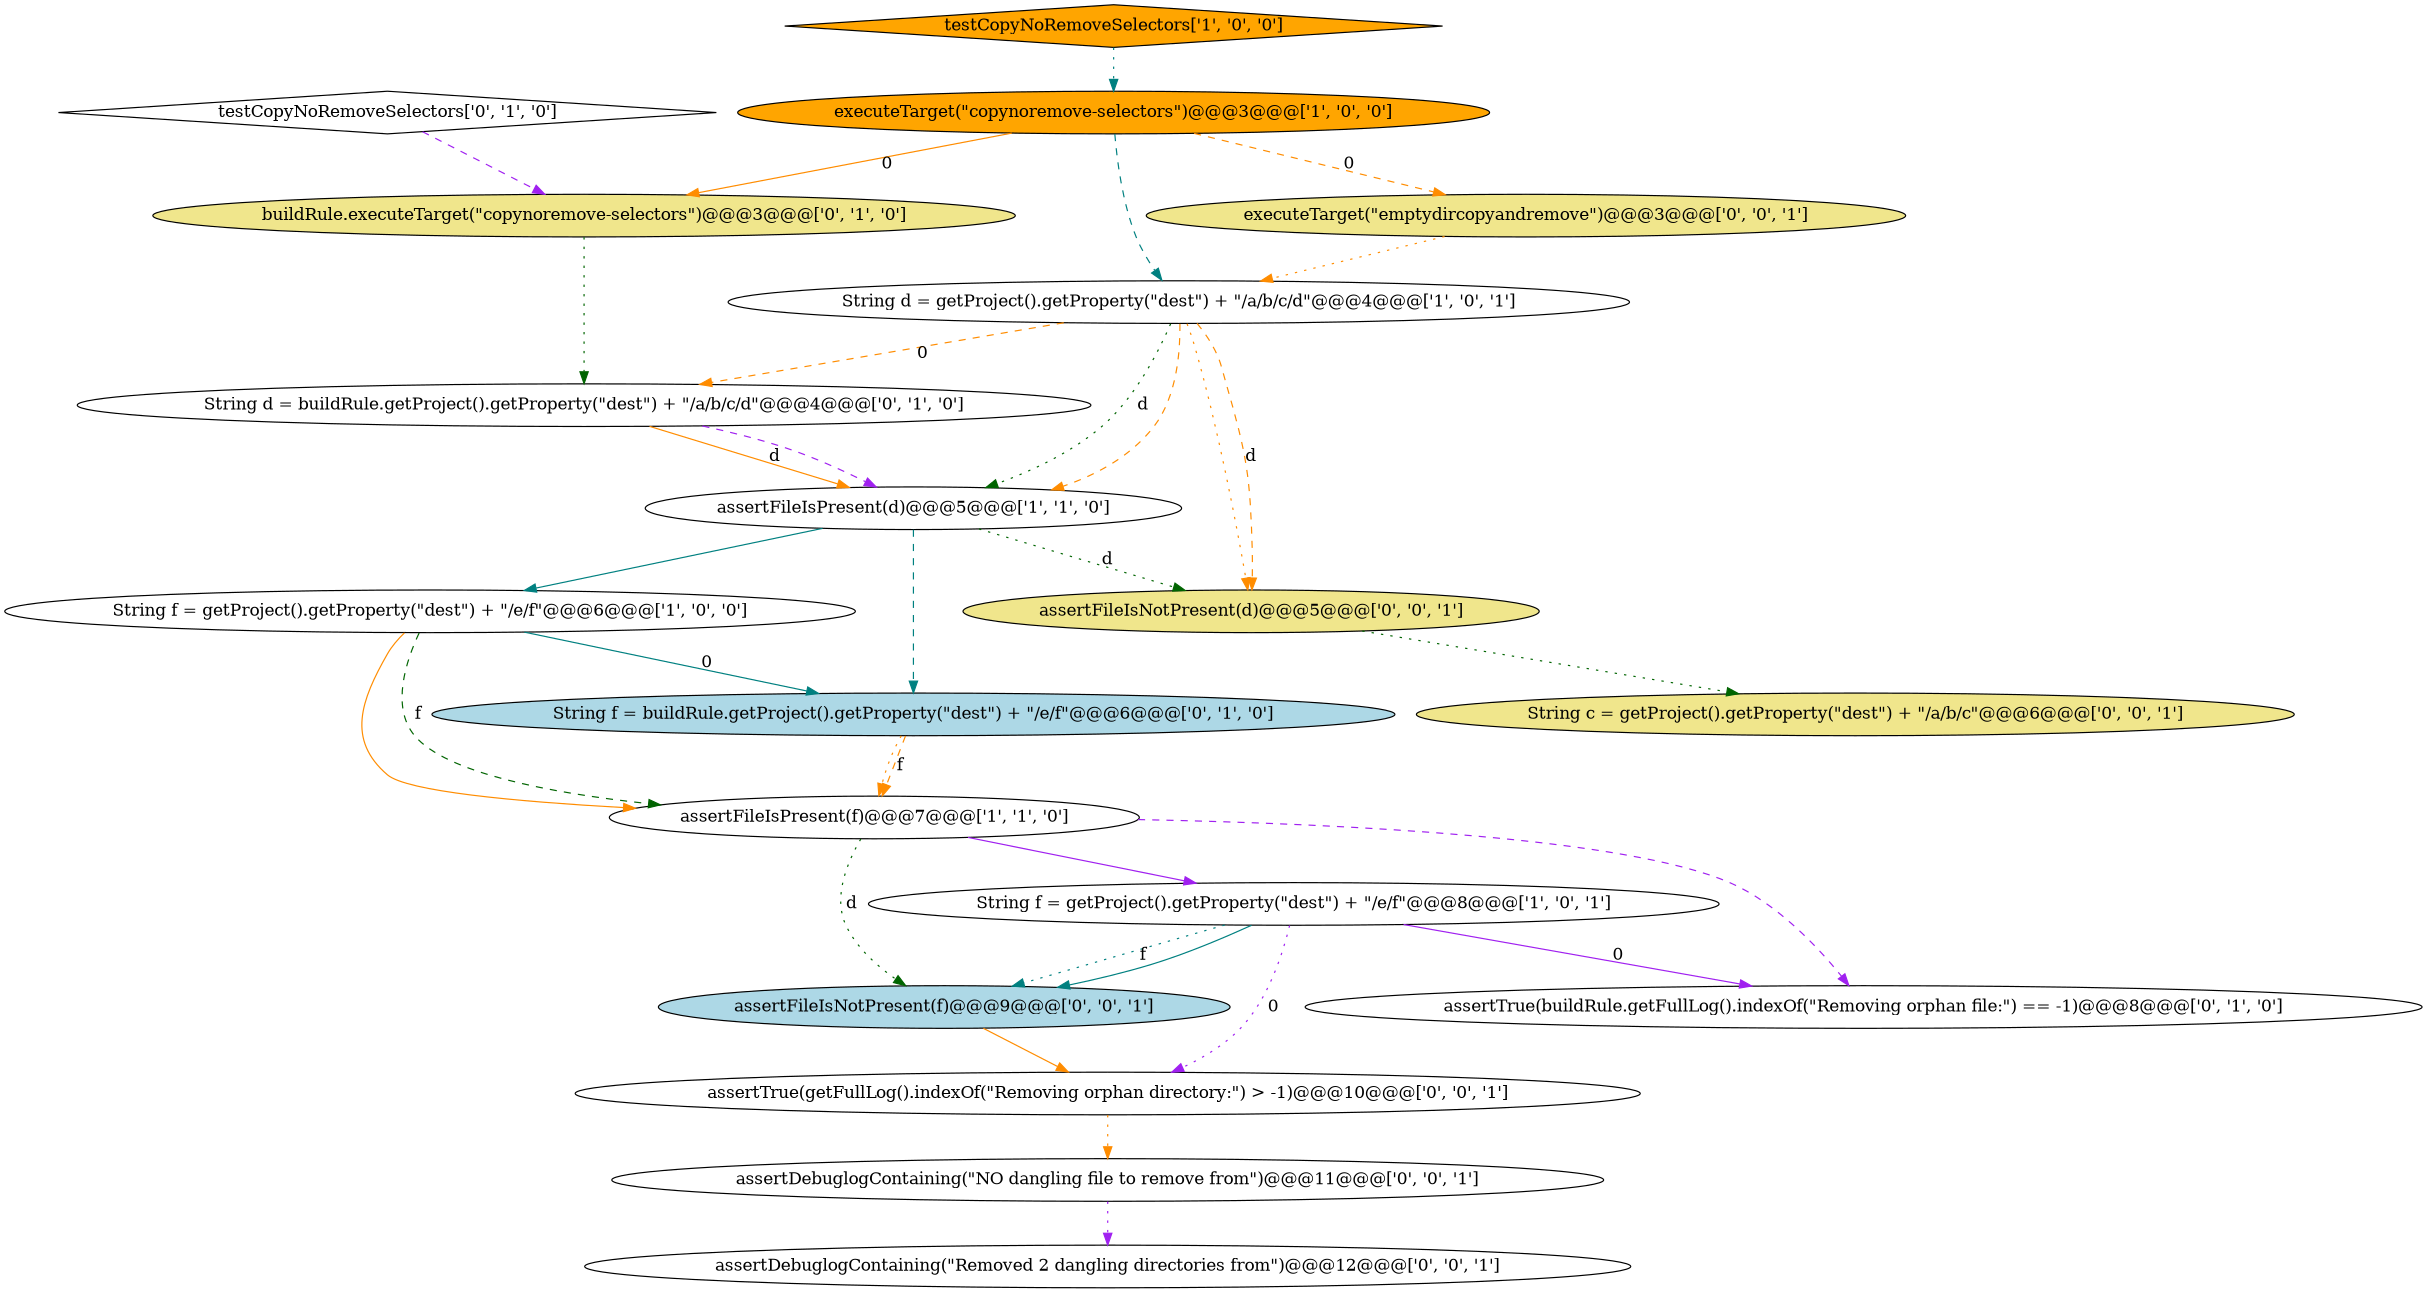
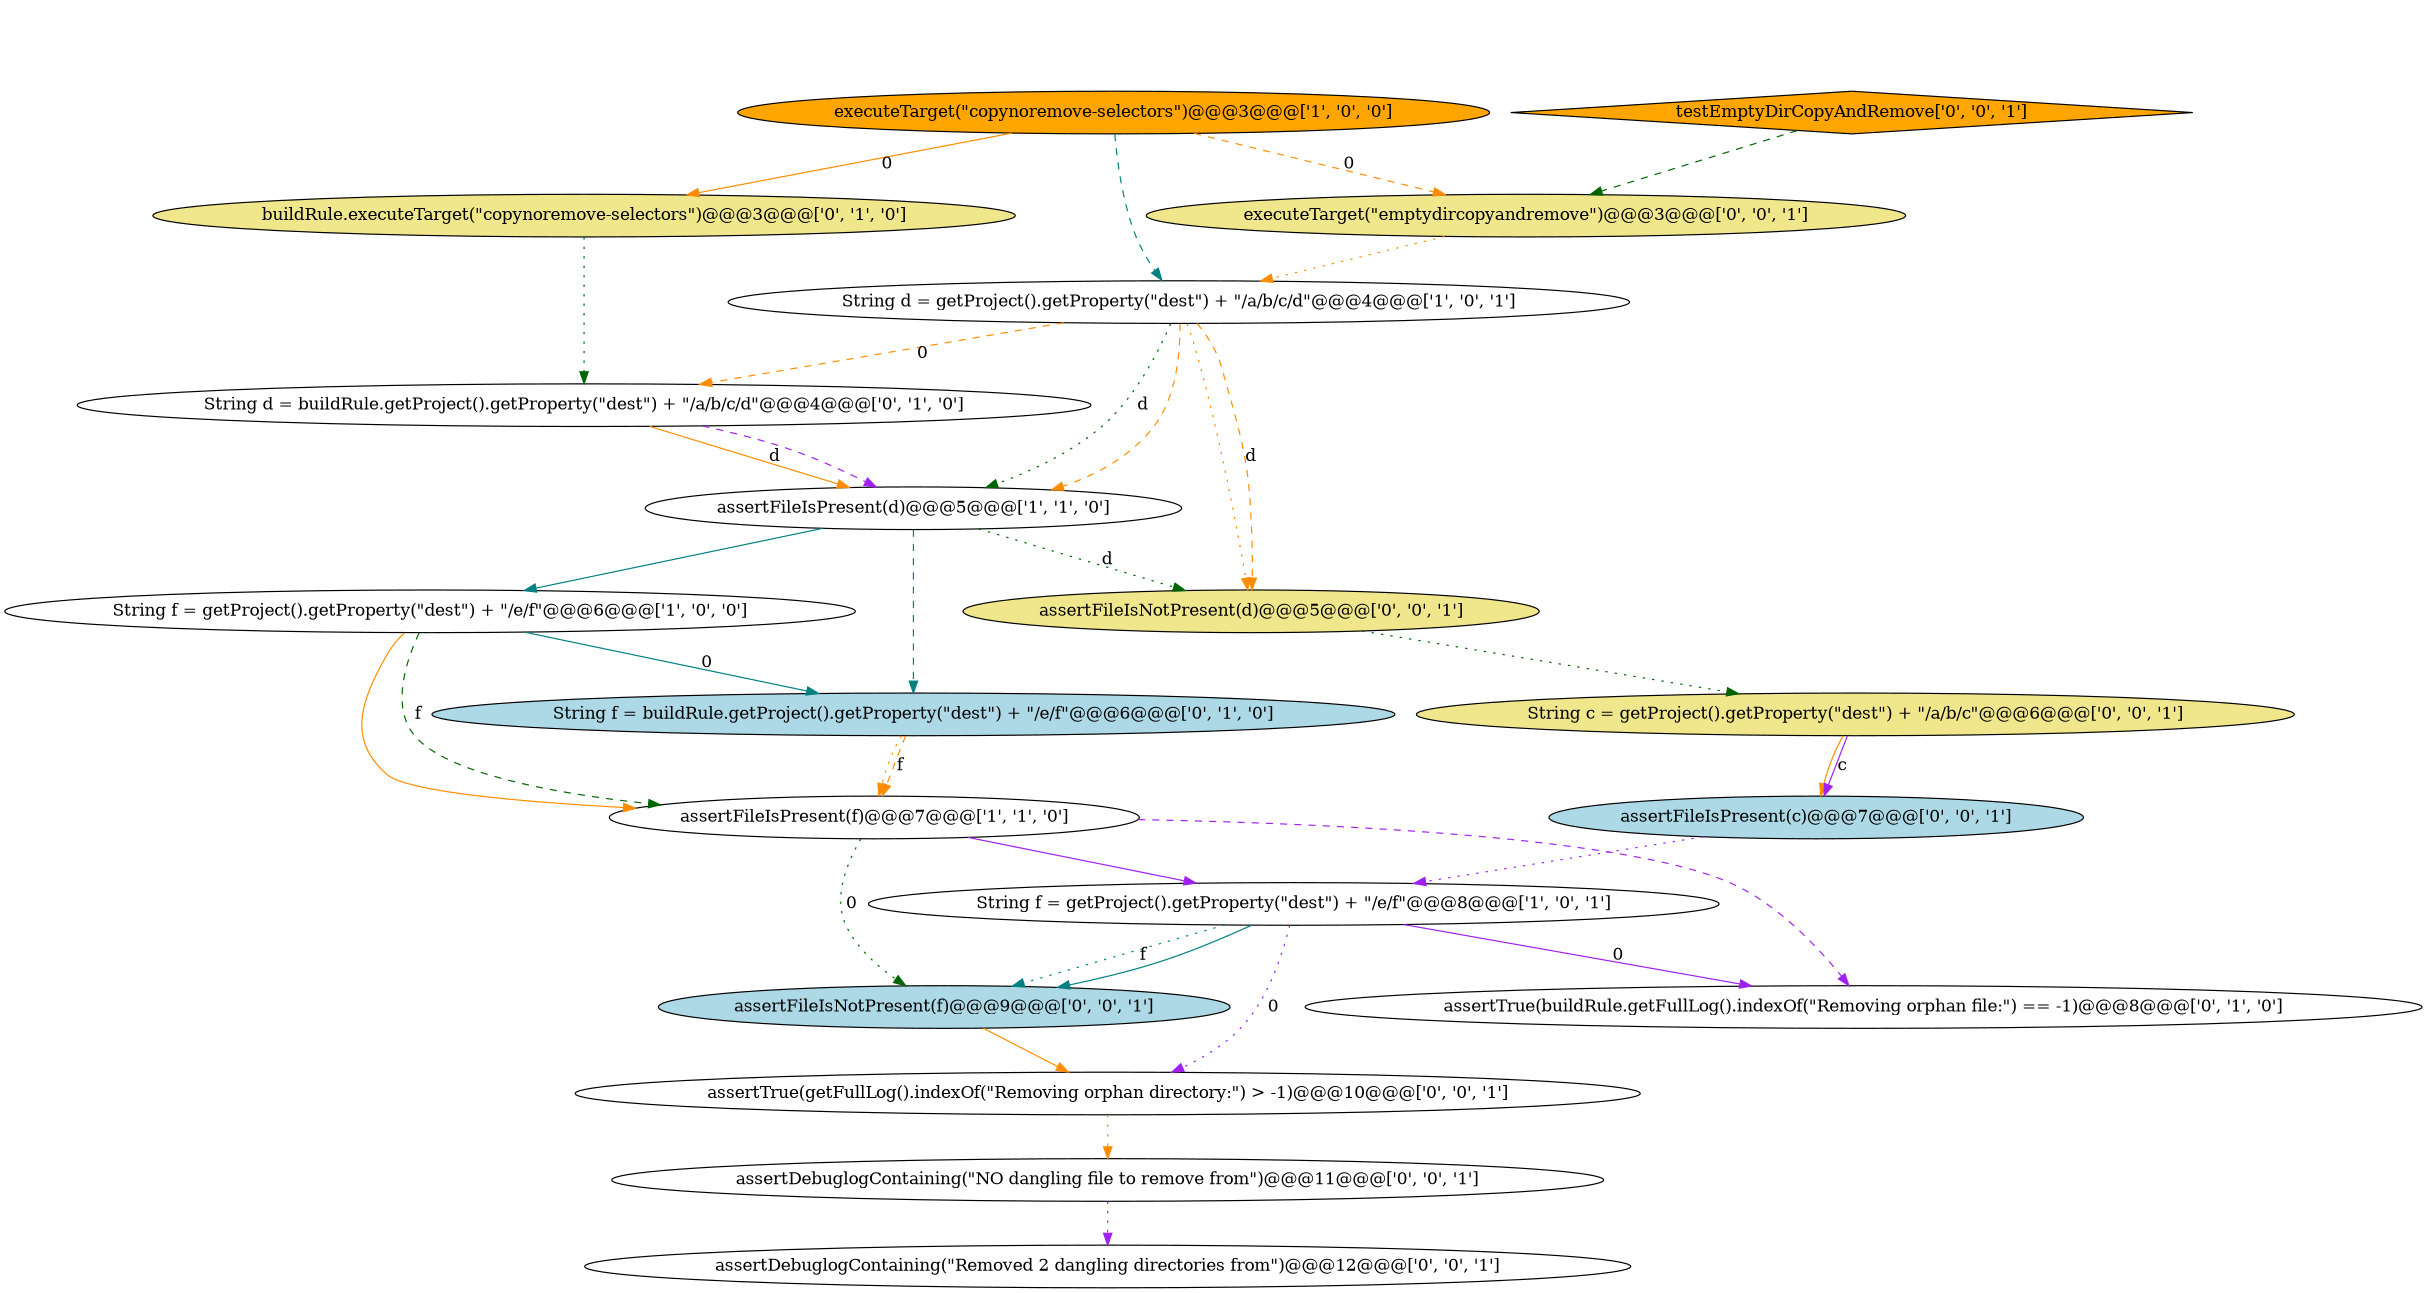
(1114, 26) -> none
(387, 113) -> none
none -> (1852, 113)
none -> (1816, 817)
(852, 904) -> (852, 904)
